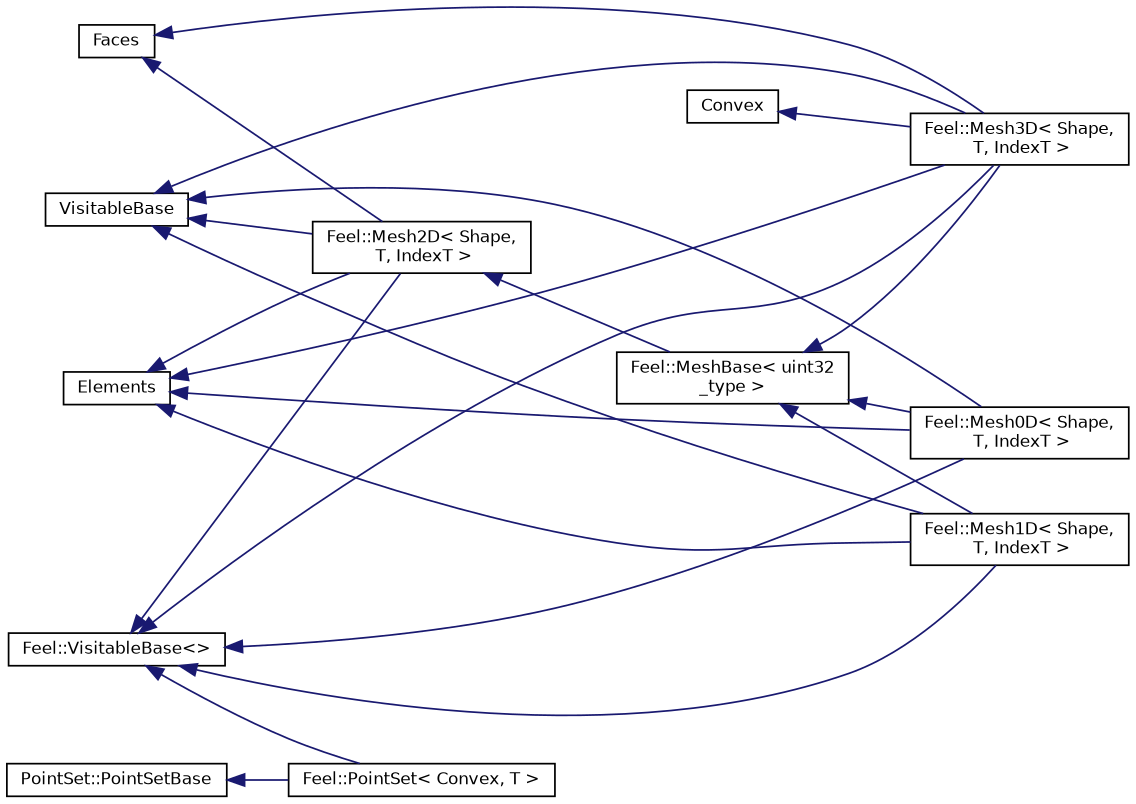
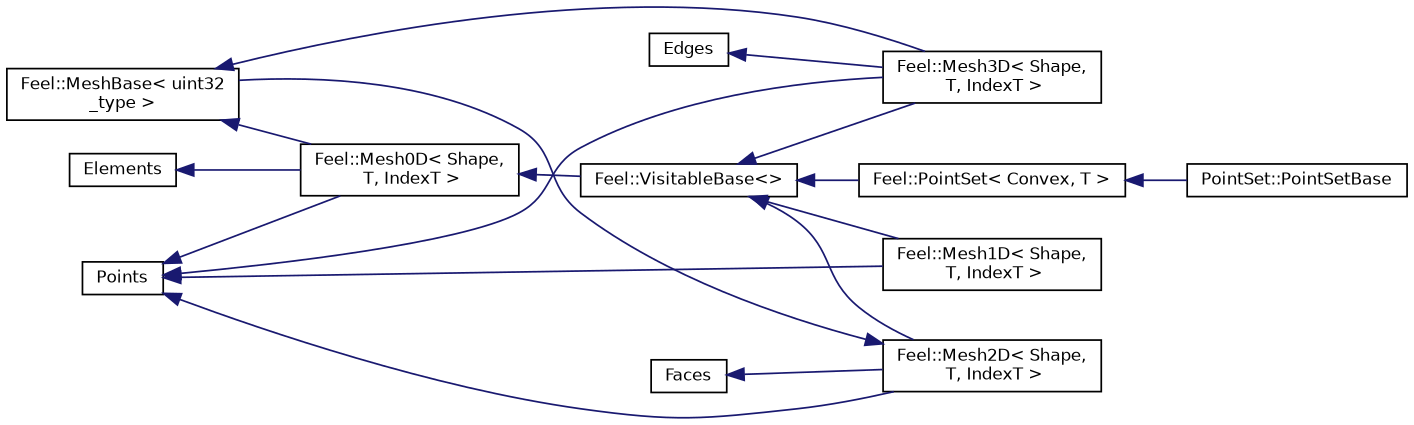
(588, 9) -> none
(733, 107) -> (689, 50)
(117, 210) -> (123, 278)
(570, 284) -> none
(255, 315) -> none
(884, 463) -> none
(534, 527) -> none
(613, 593) -> (565, 176)
(266, 780) -> (1165, 180)
